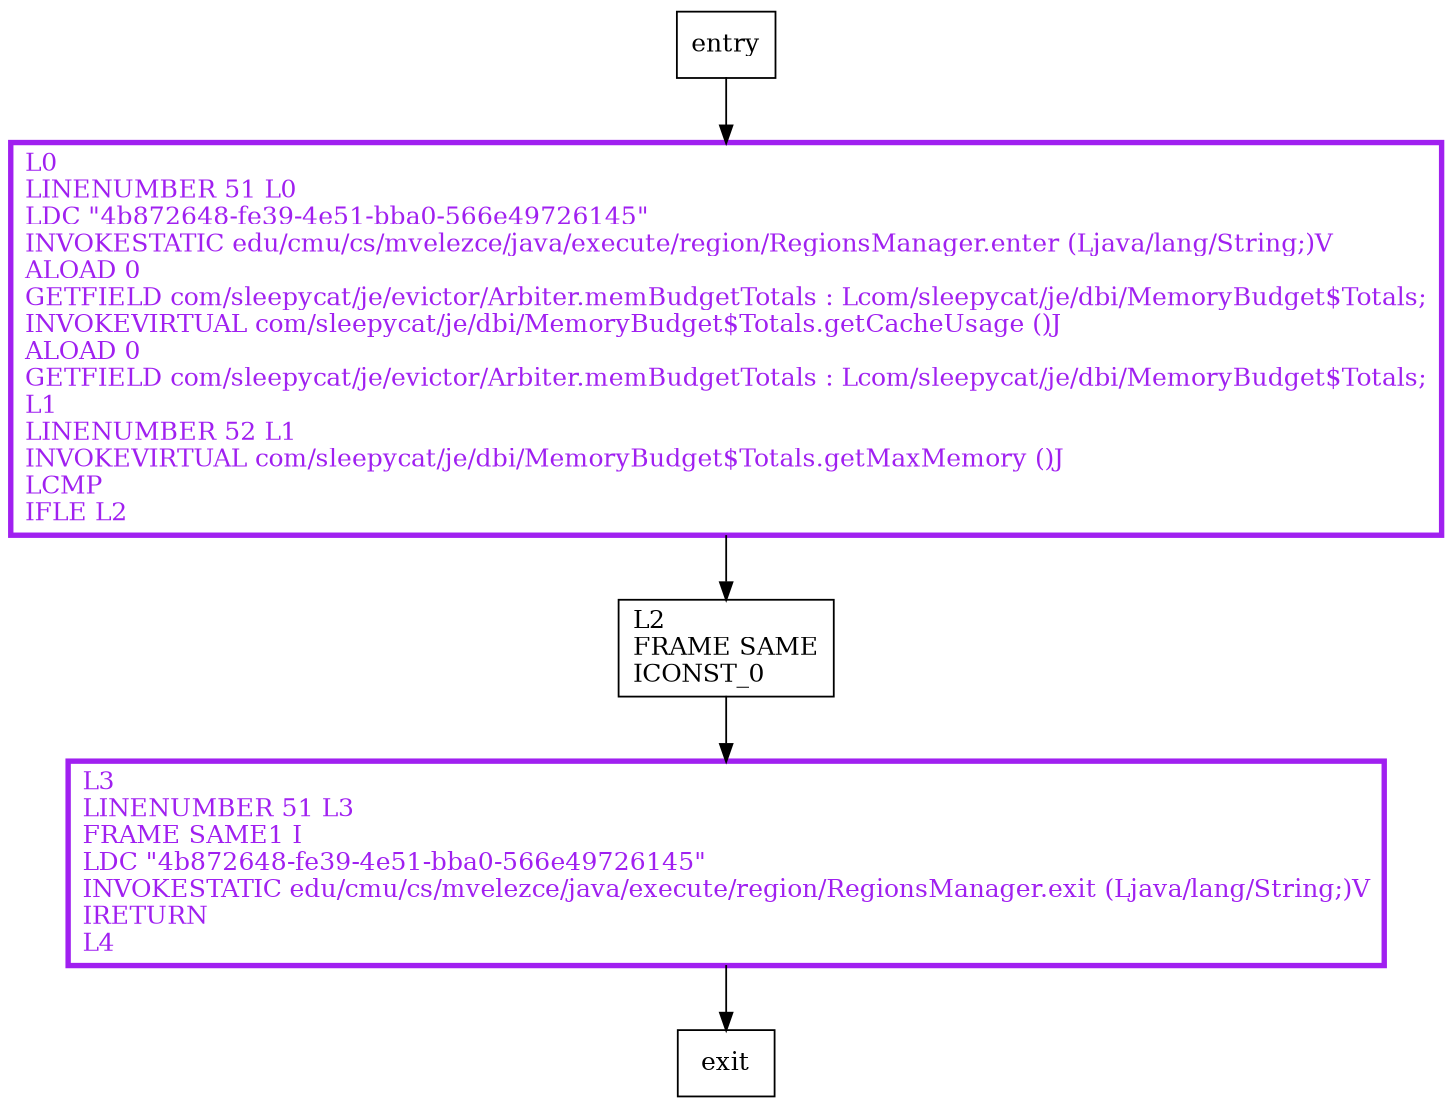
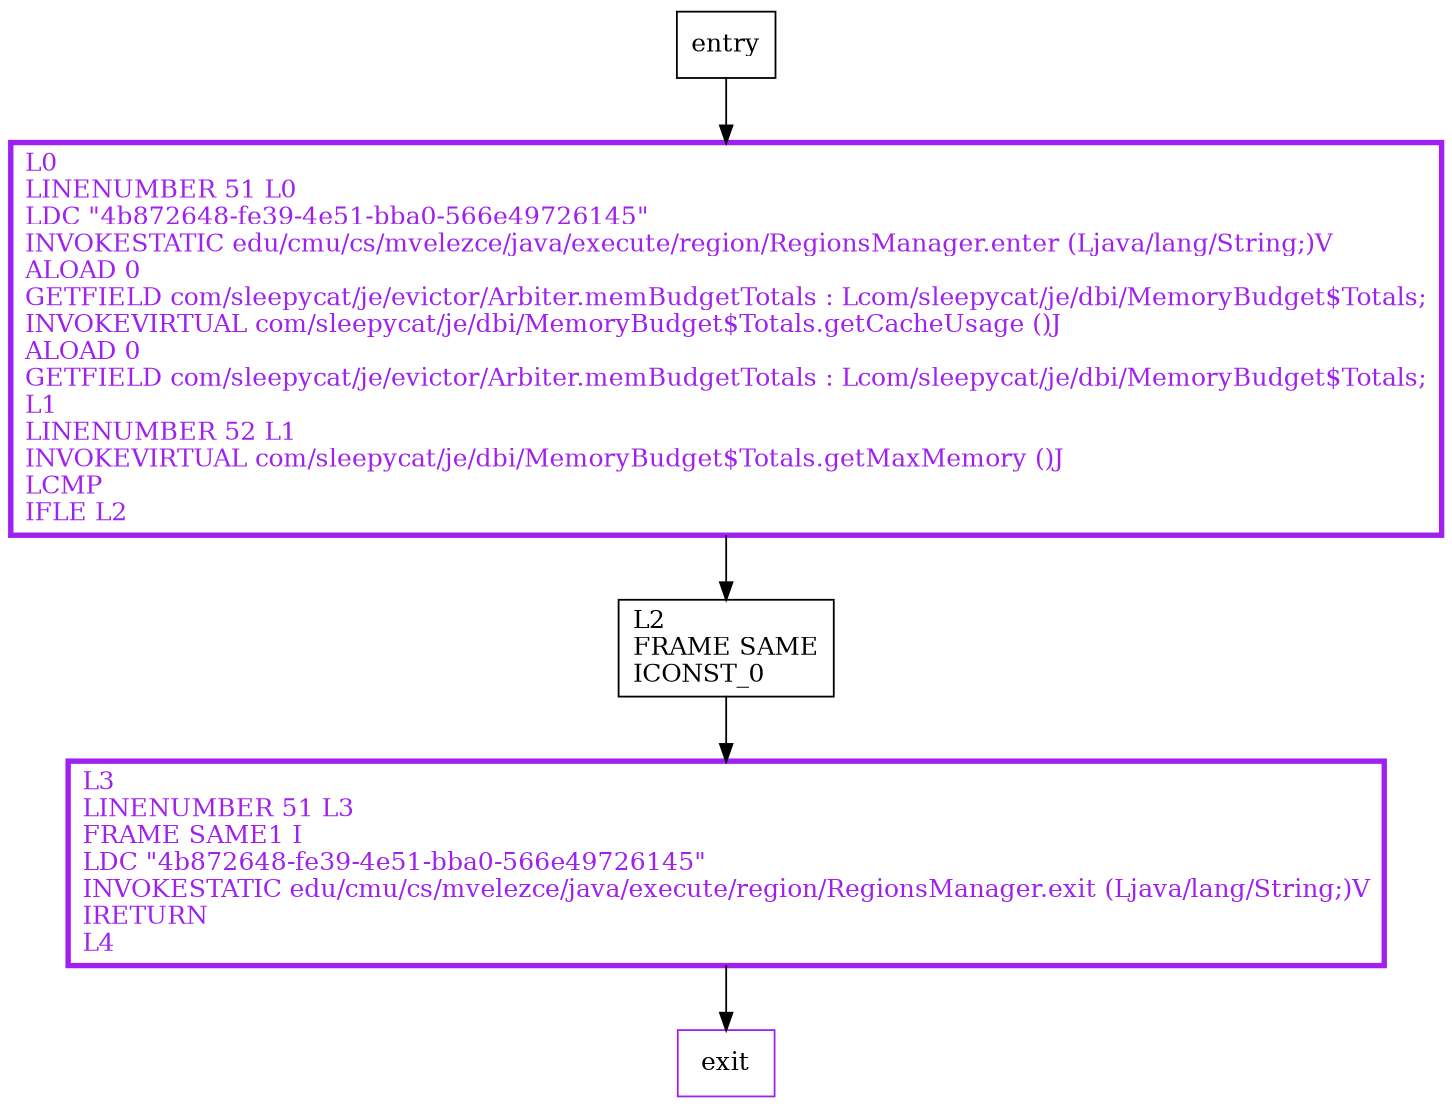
(726, 1063) -> (726, 1063)
